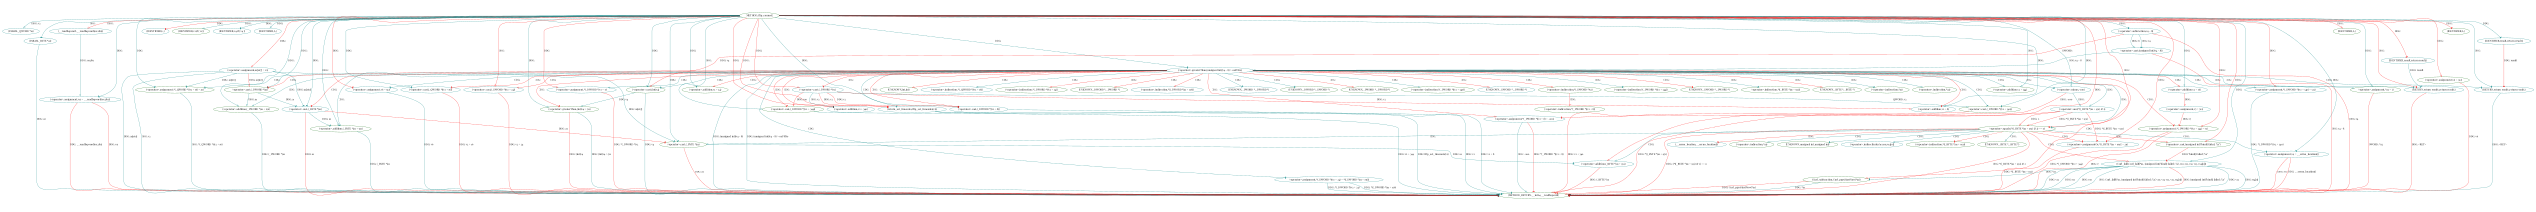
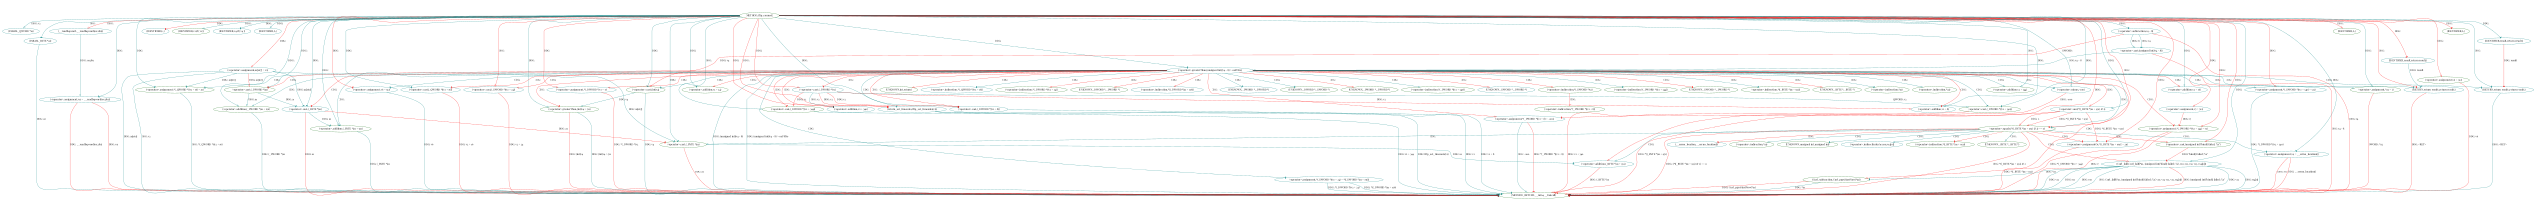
(483, 17) -> (483, 17)
(886, 71) -> (886, 71)
(1693, 72) -> (1693, 72)
(1073, 77) -> (1073, 77)
(899, 90) -> (899, 90)
(2076, 99) -> (1489, 17)
(2185, 99) -> (1551, 17)
(802, 100) -> (802, 100)
(1534, 195) -> (1534, 195)
